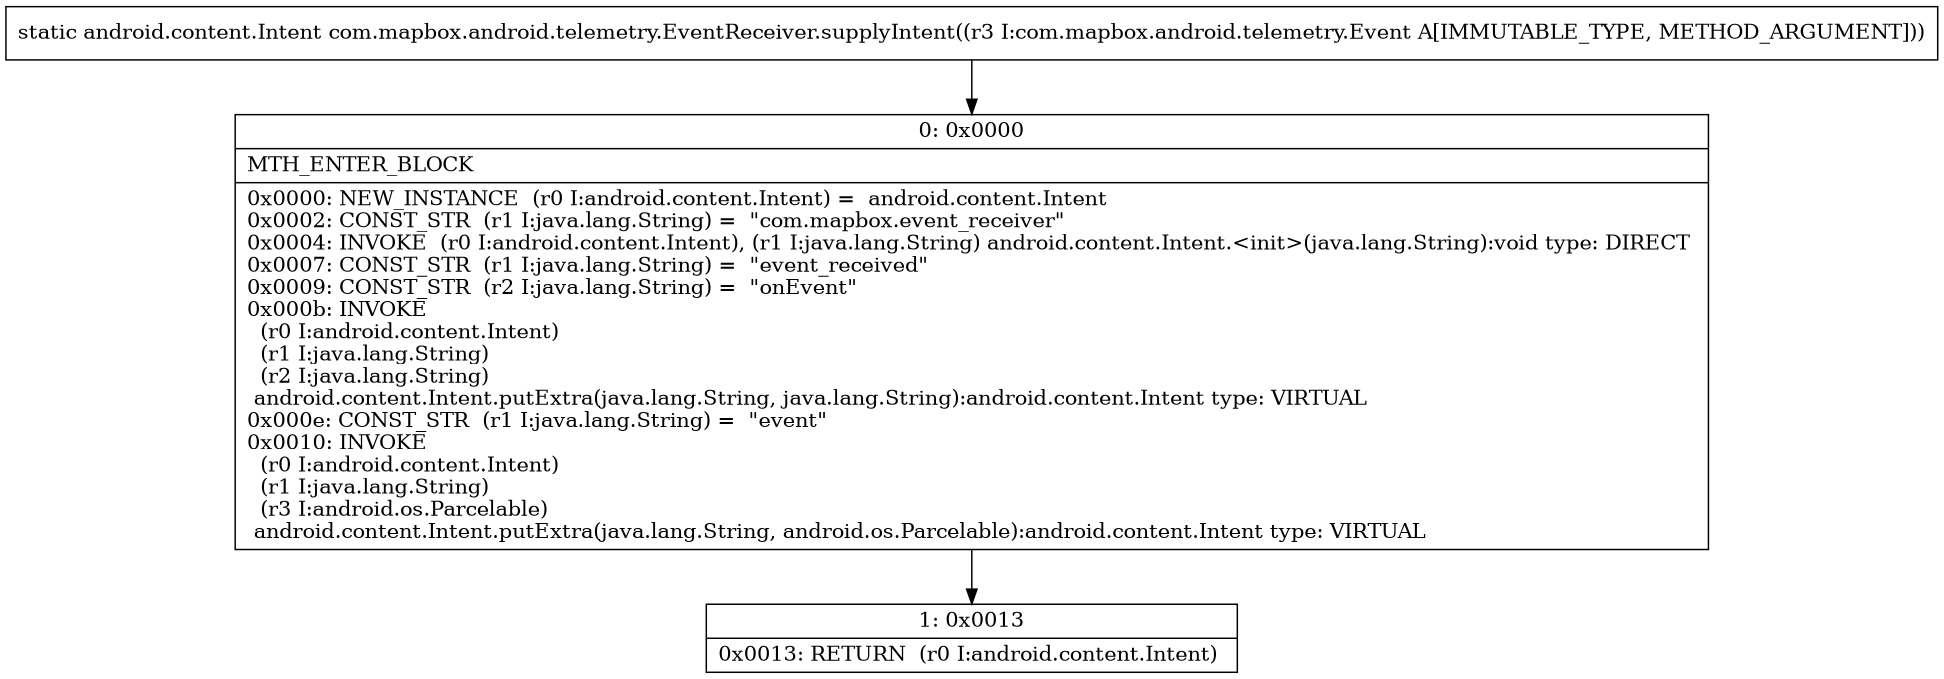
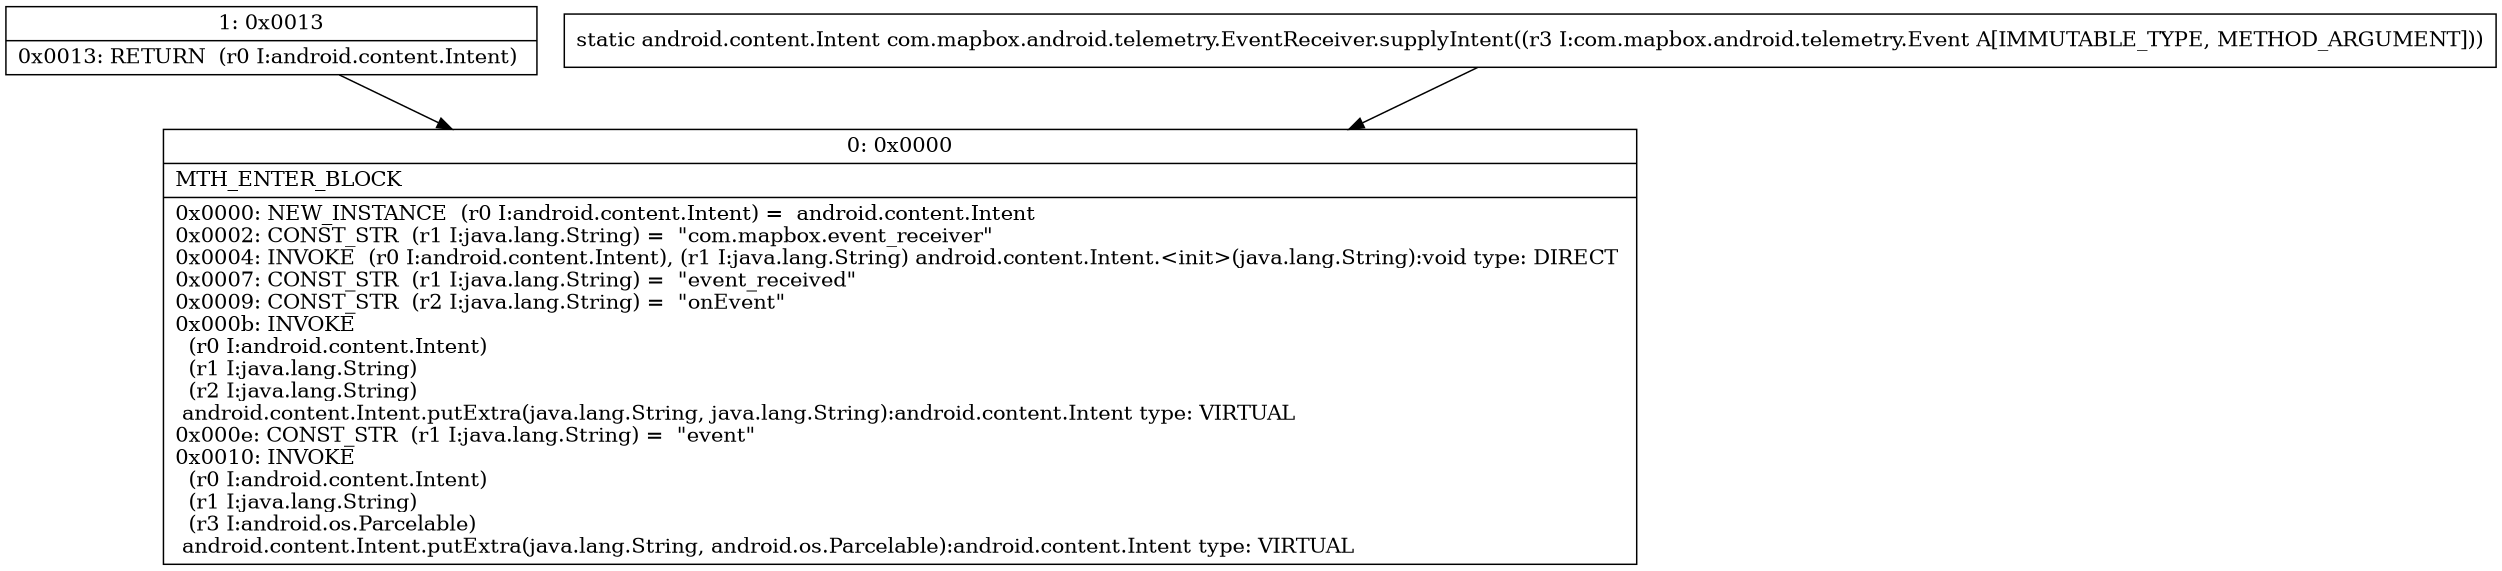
(972, 569) -> (389, 99)
